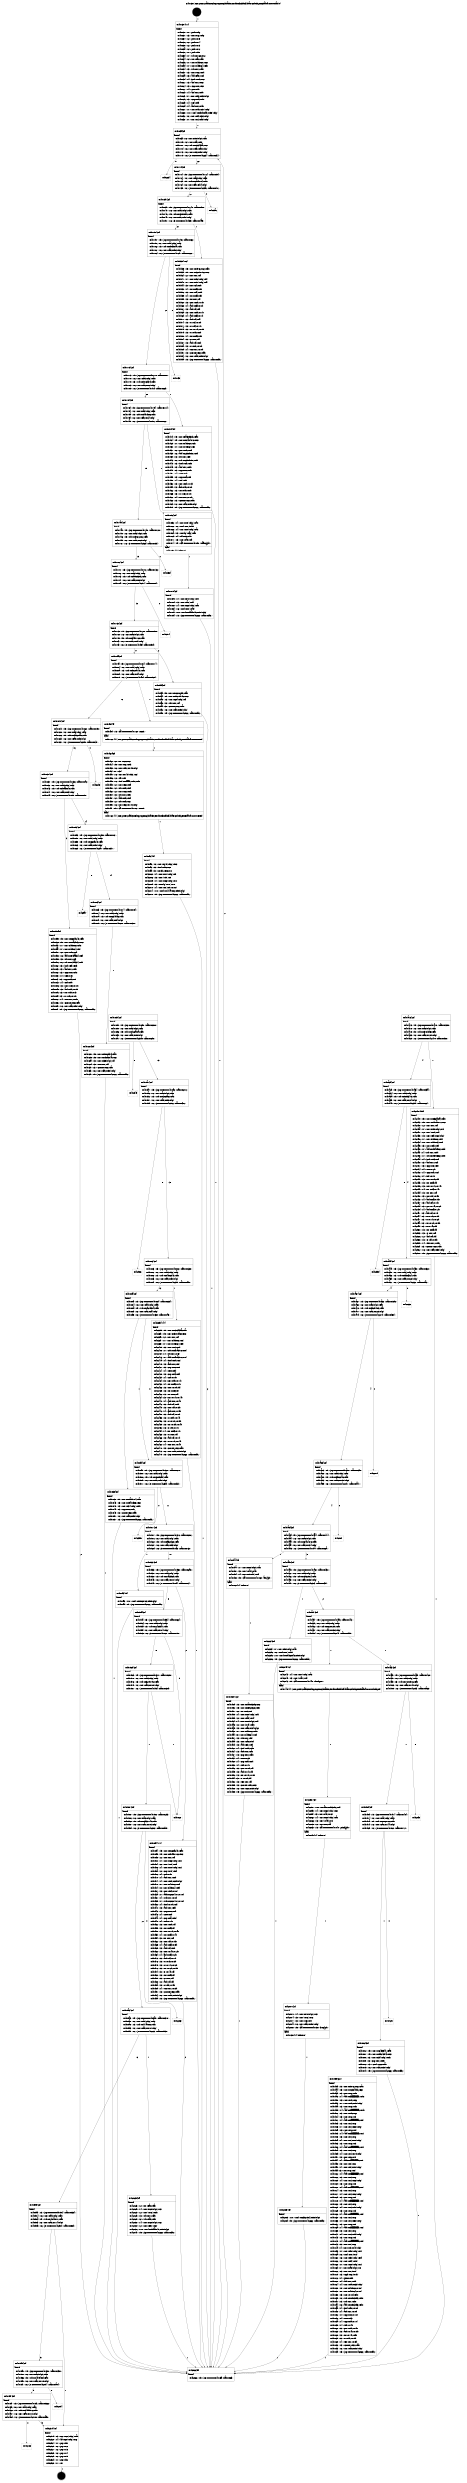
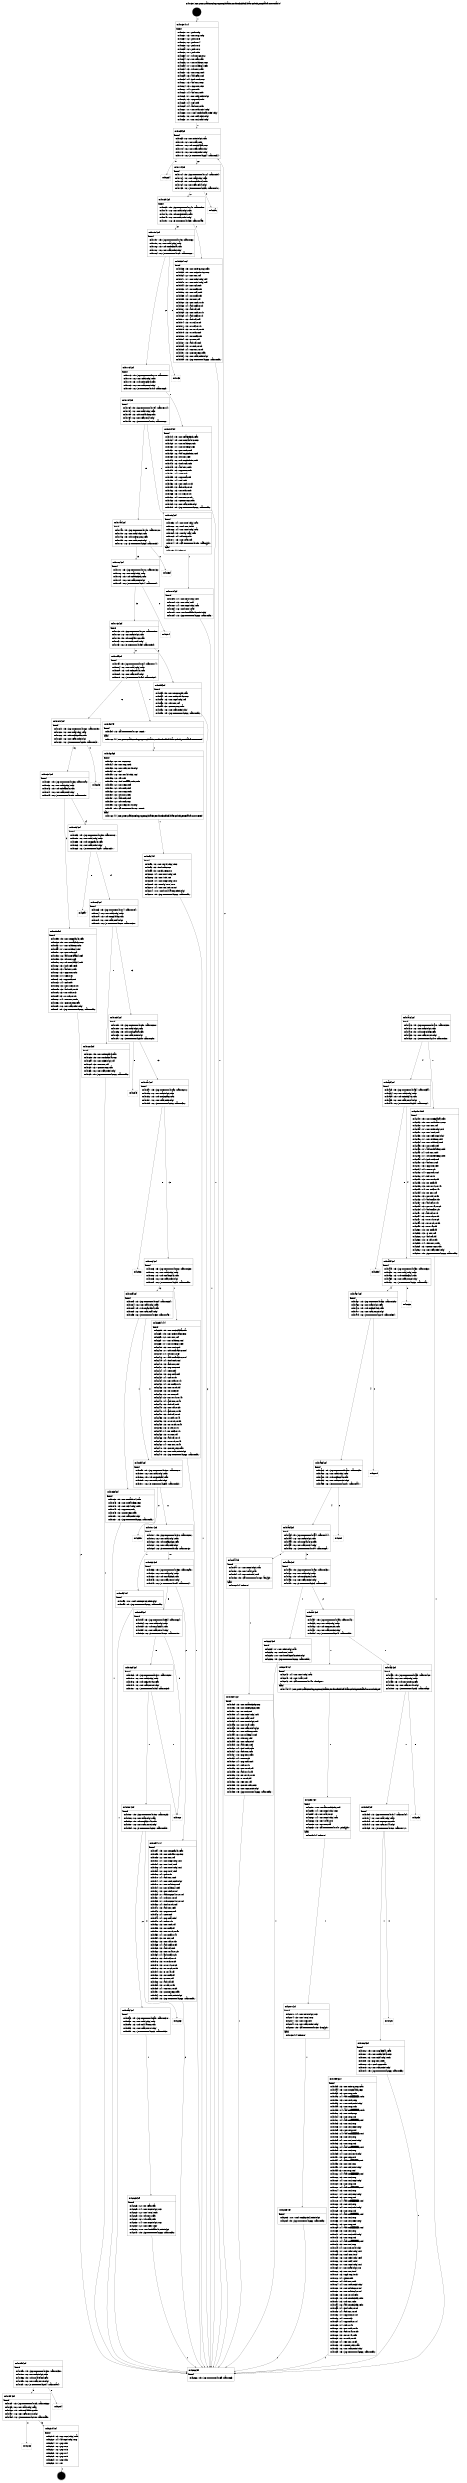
(145, 394) -> none
none -> (123, 970)
(53, 2216) -> none
